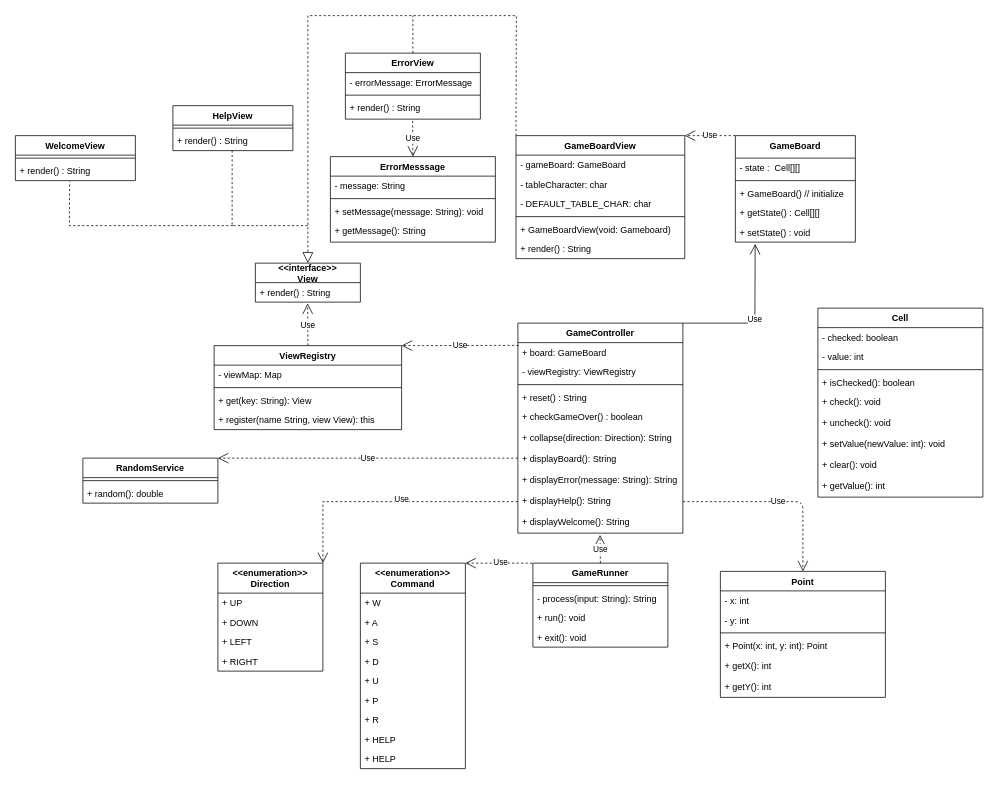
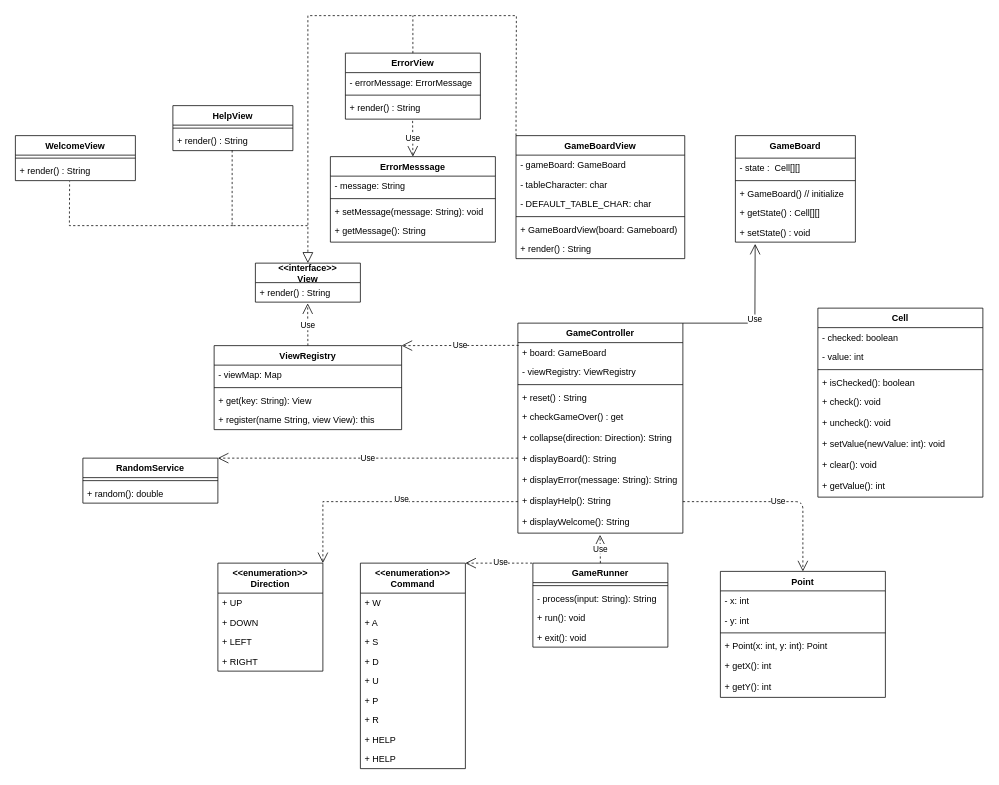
(711, 135) -> none
(595, 230) -> (599, 230)
(584, 417) -> (575, 417)
